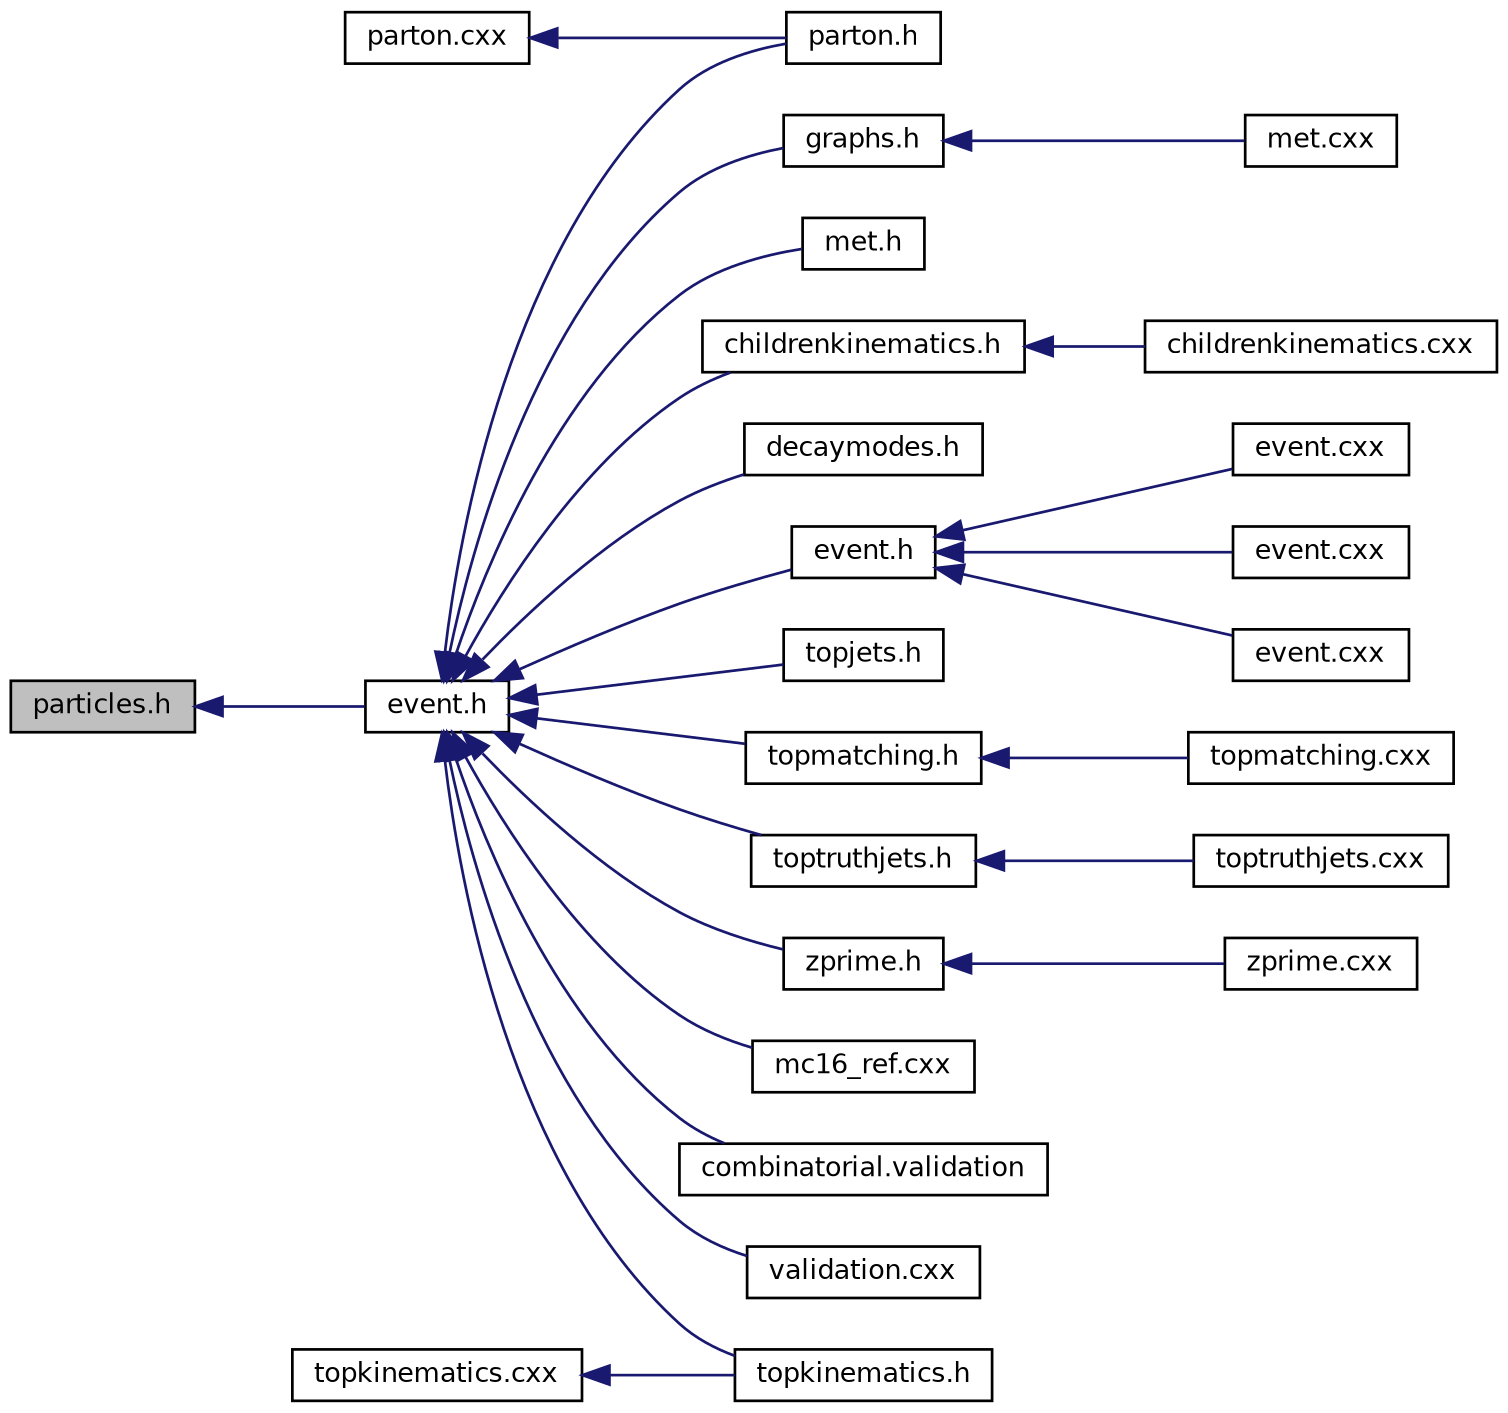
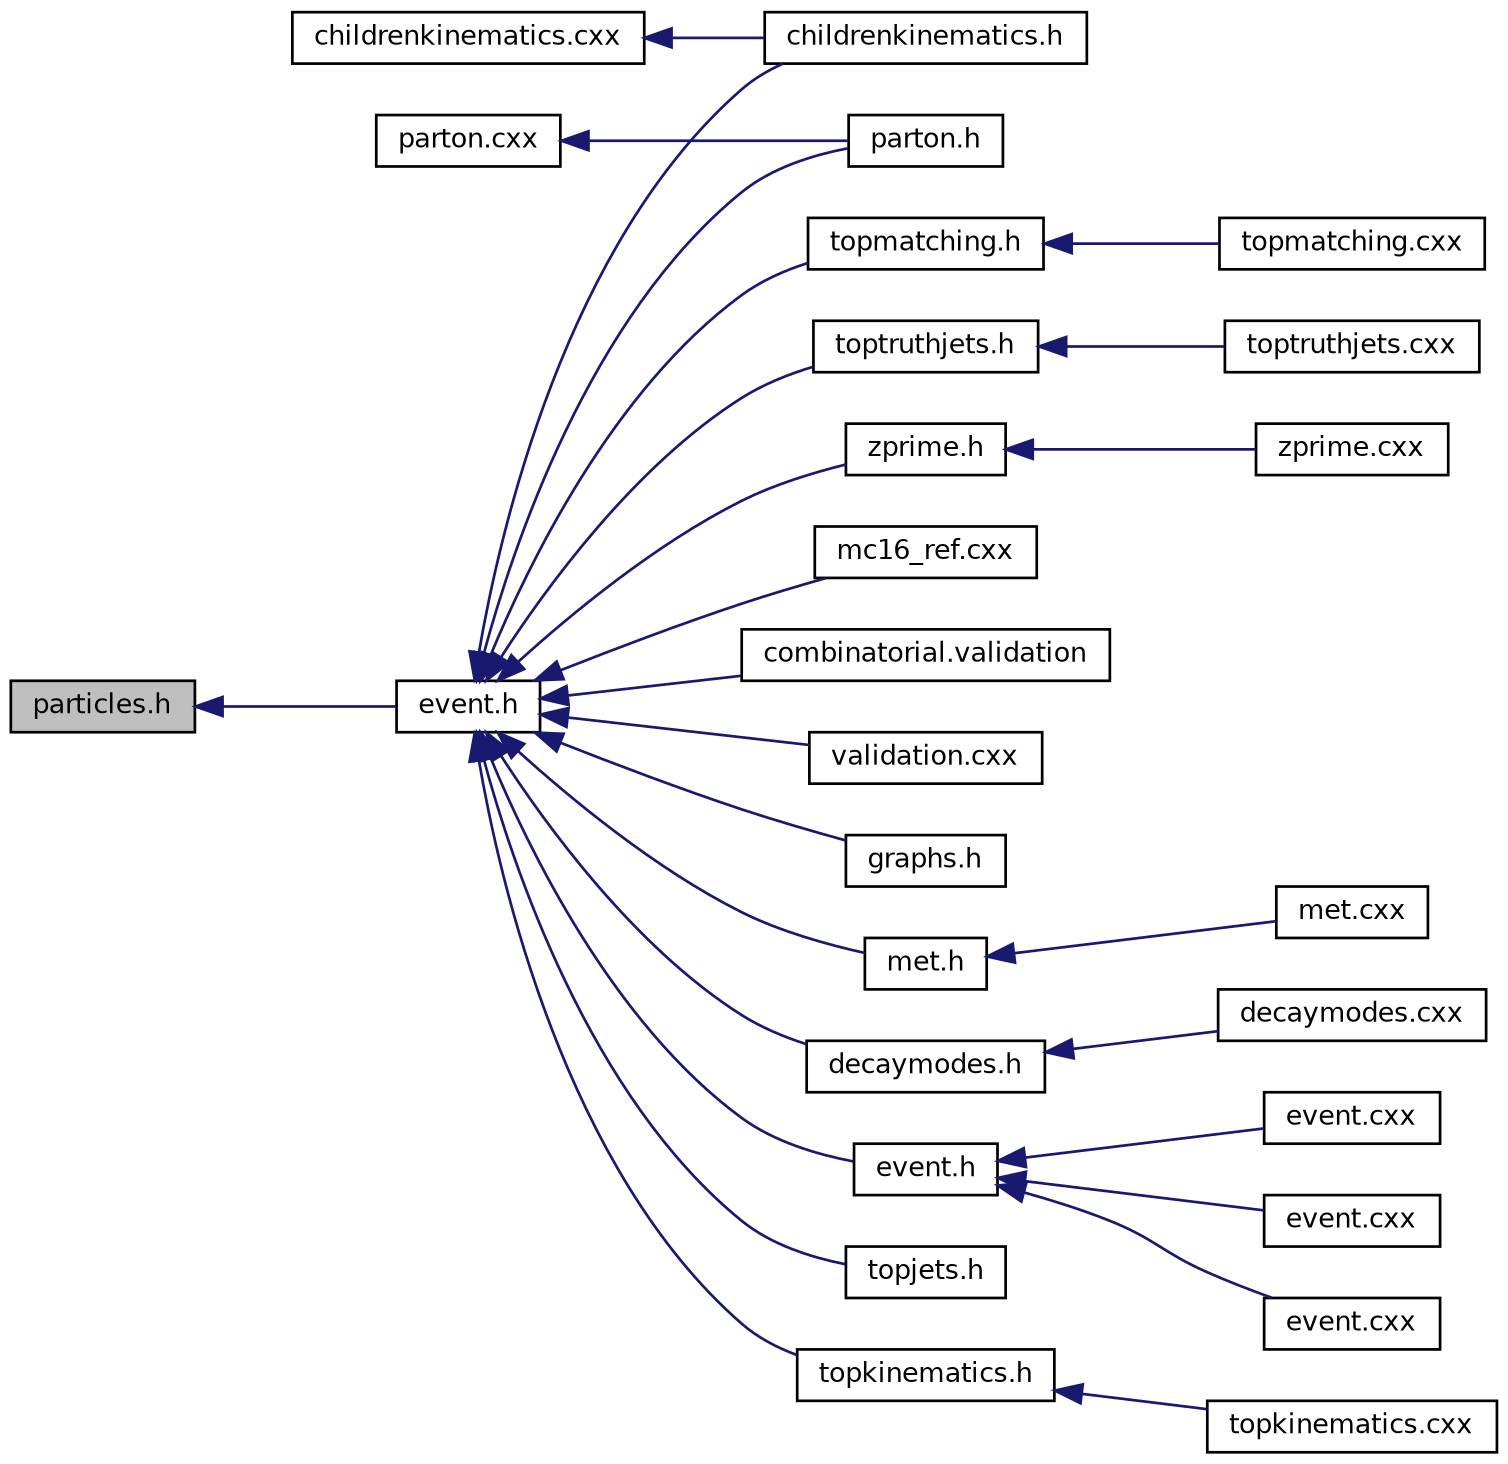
(1108, 141) -> (1145, 937)
(1099, 346) -> (718, 38)
none -> (1352, 1015)
(672, 1375) -> (1145, 1402)
